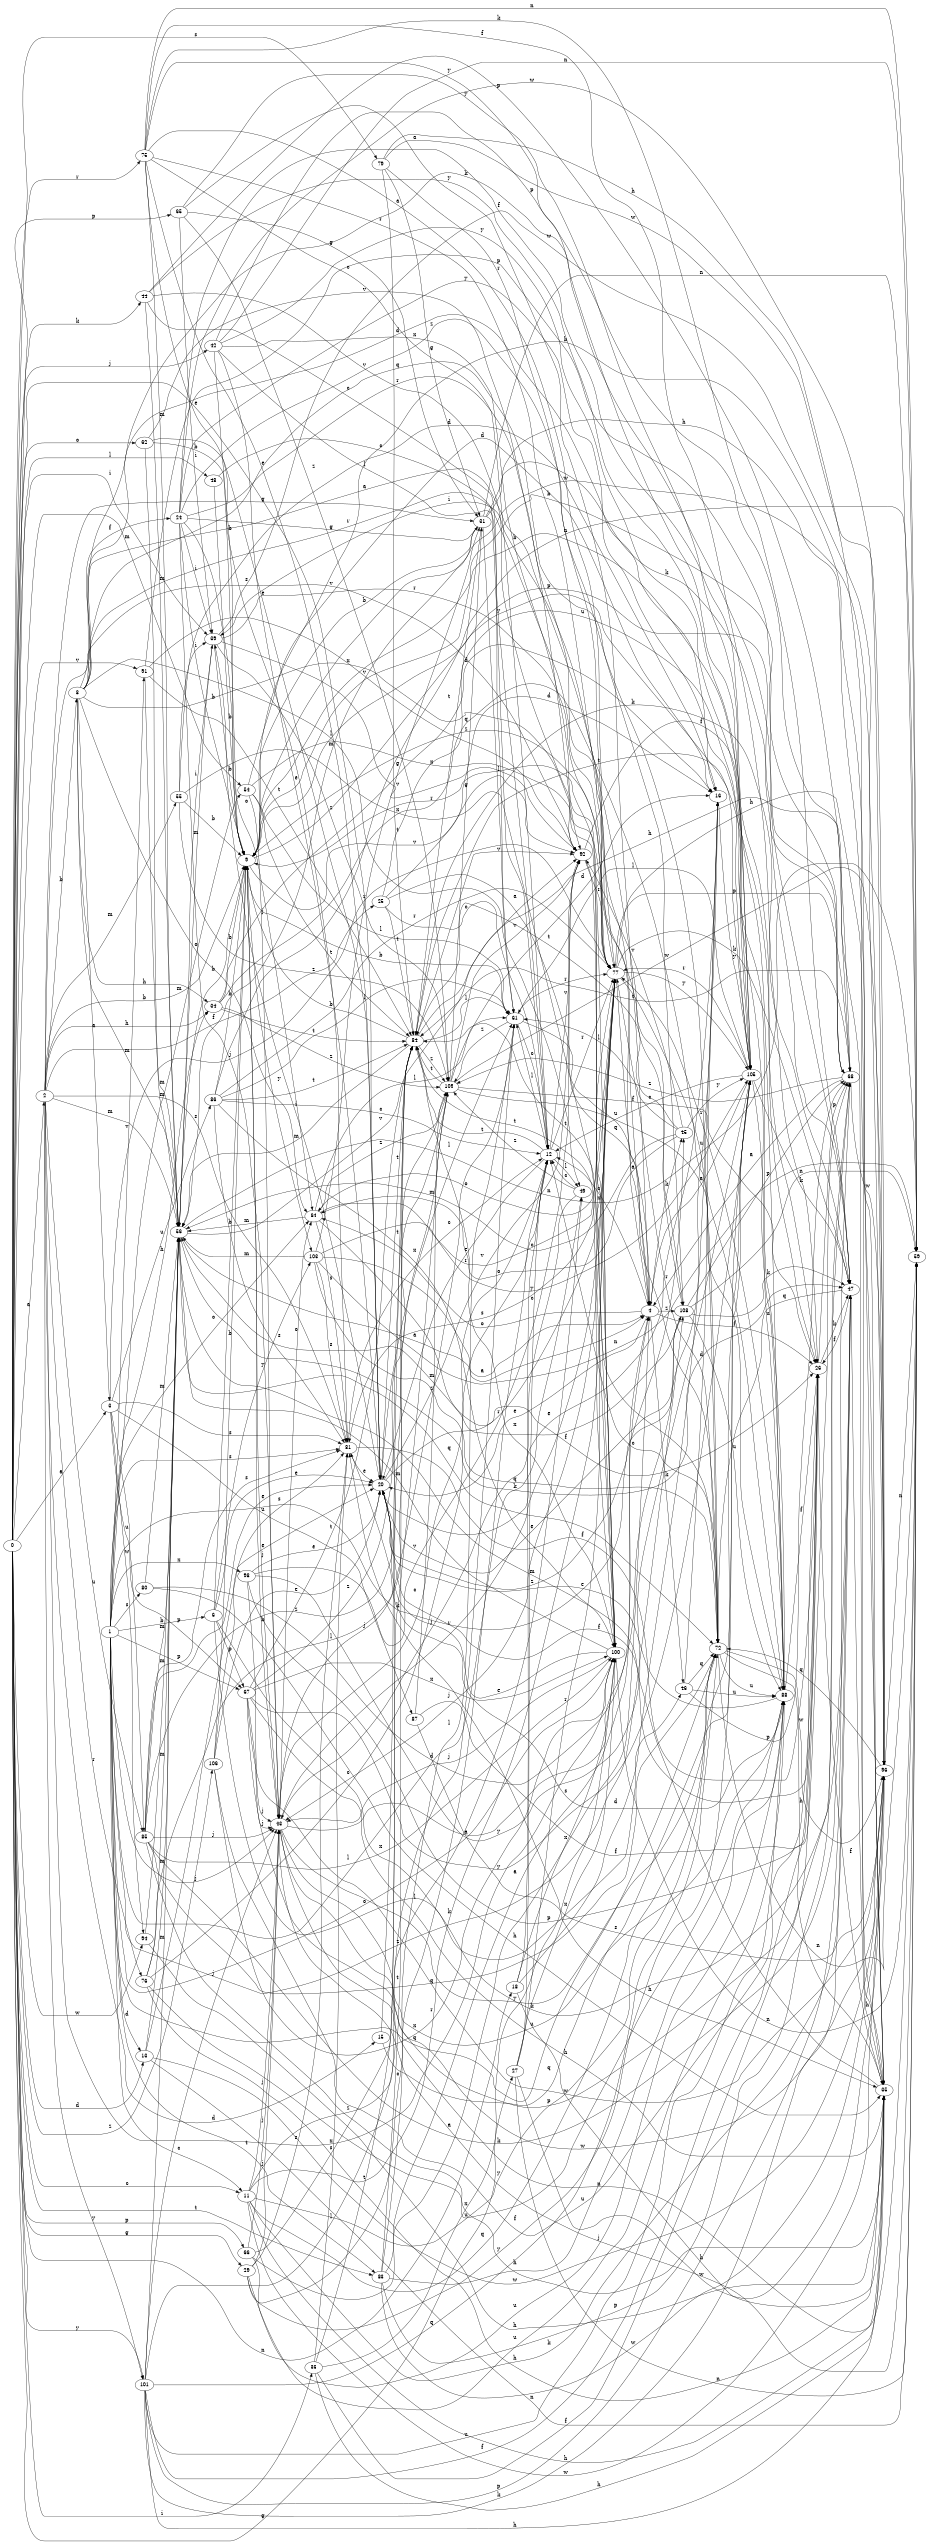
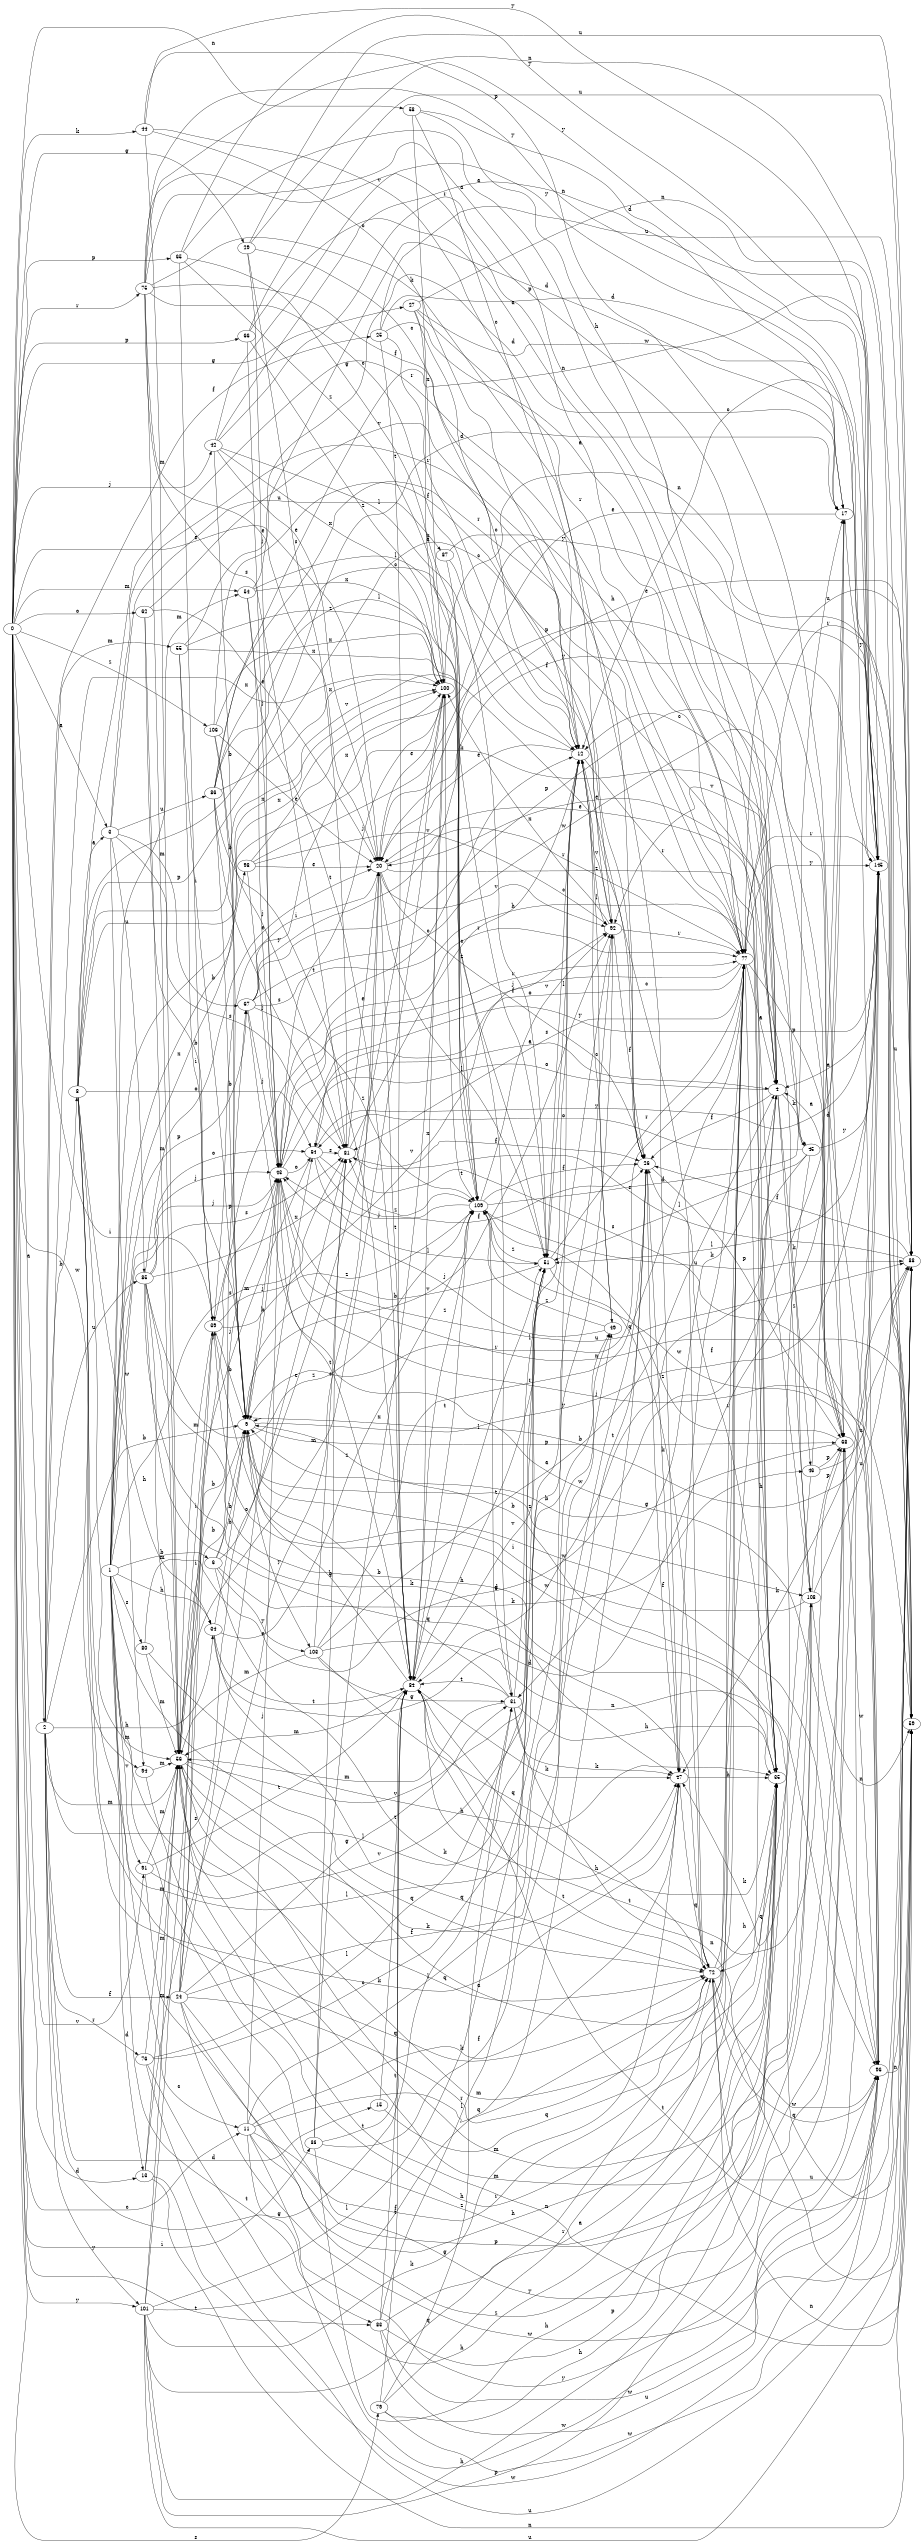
(213, 481) -> none
(718, 796) -> (844, 514)
(515, 1019) -> (547, 1263)
(751, 1075) -> (879, 866)
(596, 1334) -> (448, 948)
none -> (681, 1408)
(279, 1499) -> (279, 940)
(364, 1902) -> (279, 800)
(515, 1987) -> (412, 110)
